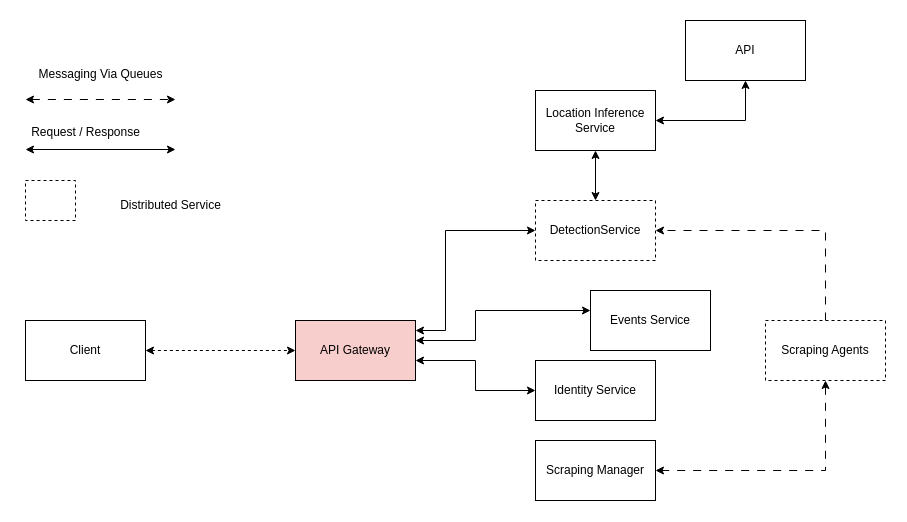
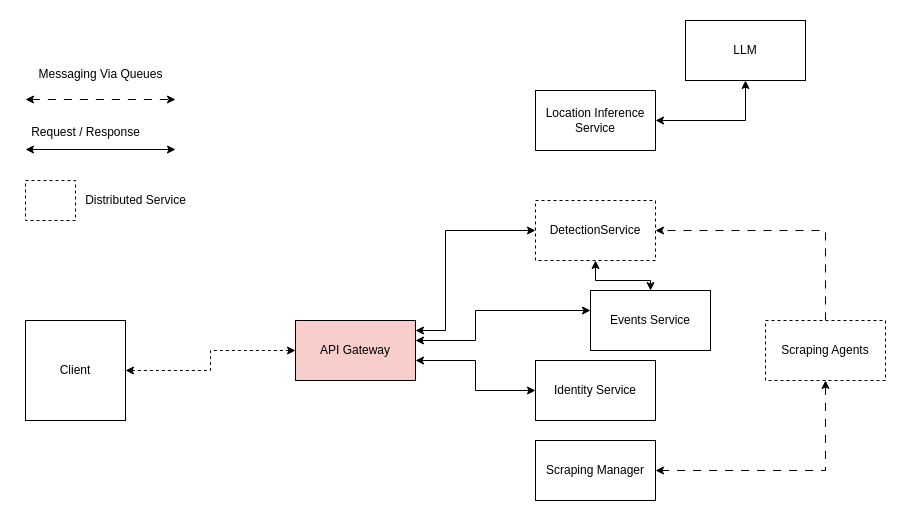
(746, 51) -> (746, 51)
(596, 176) -> (618, 281)
(171, 206) -> (136, 201)
(86, 351) -> (76, 371)
